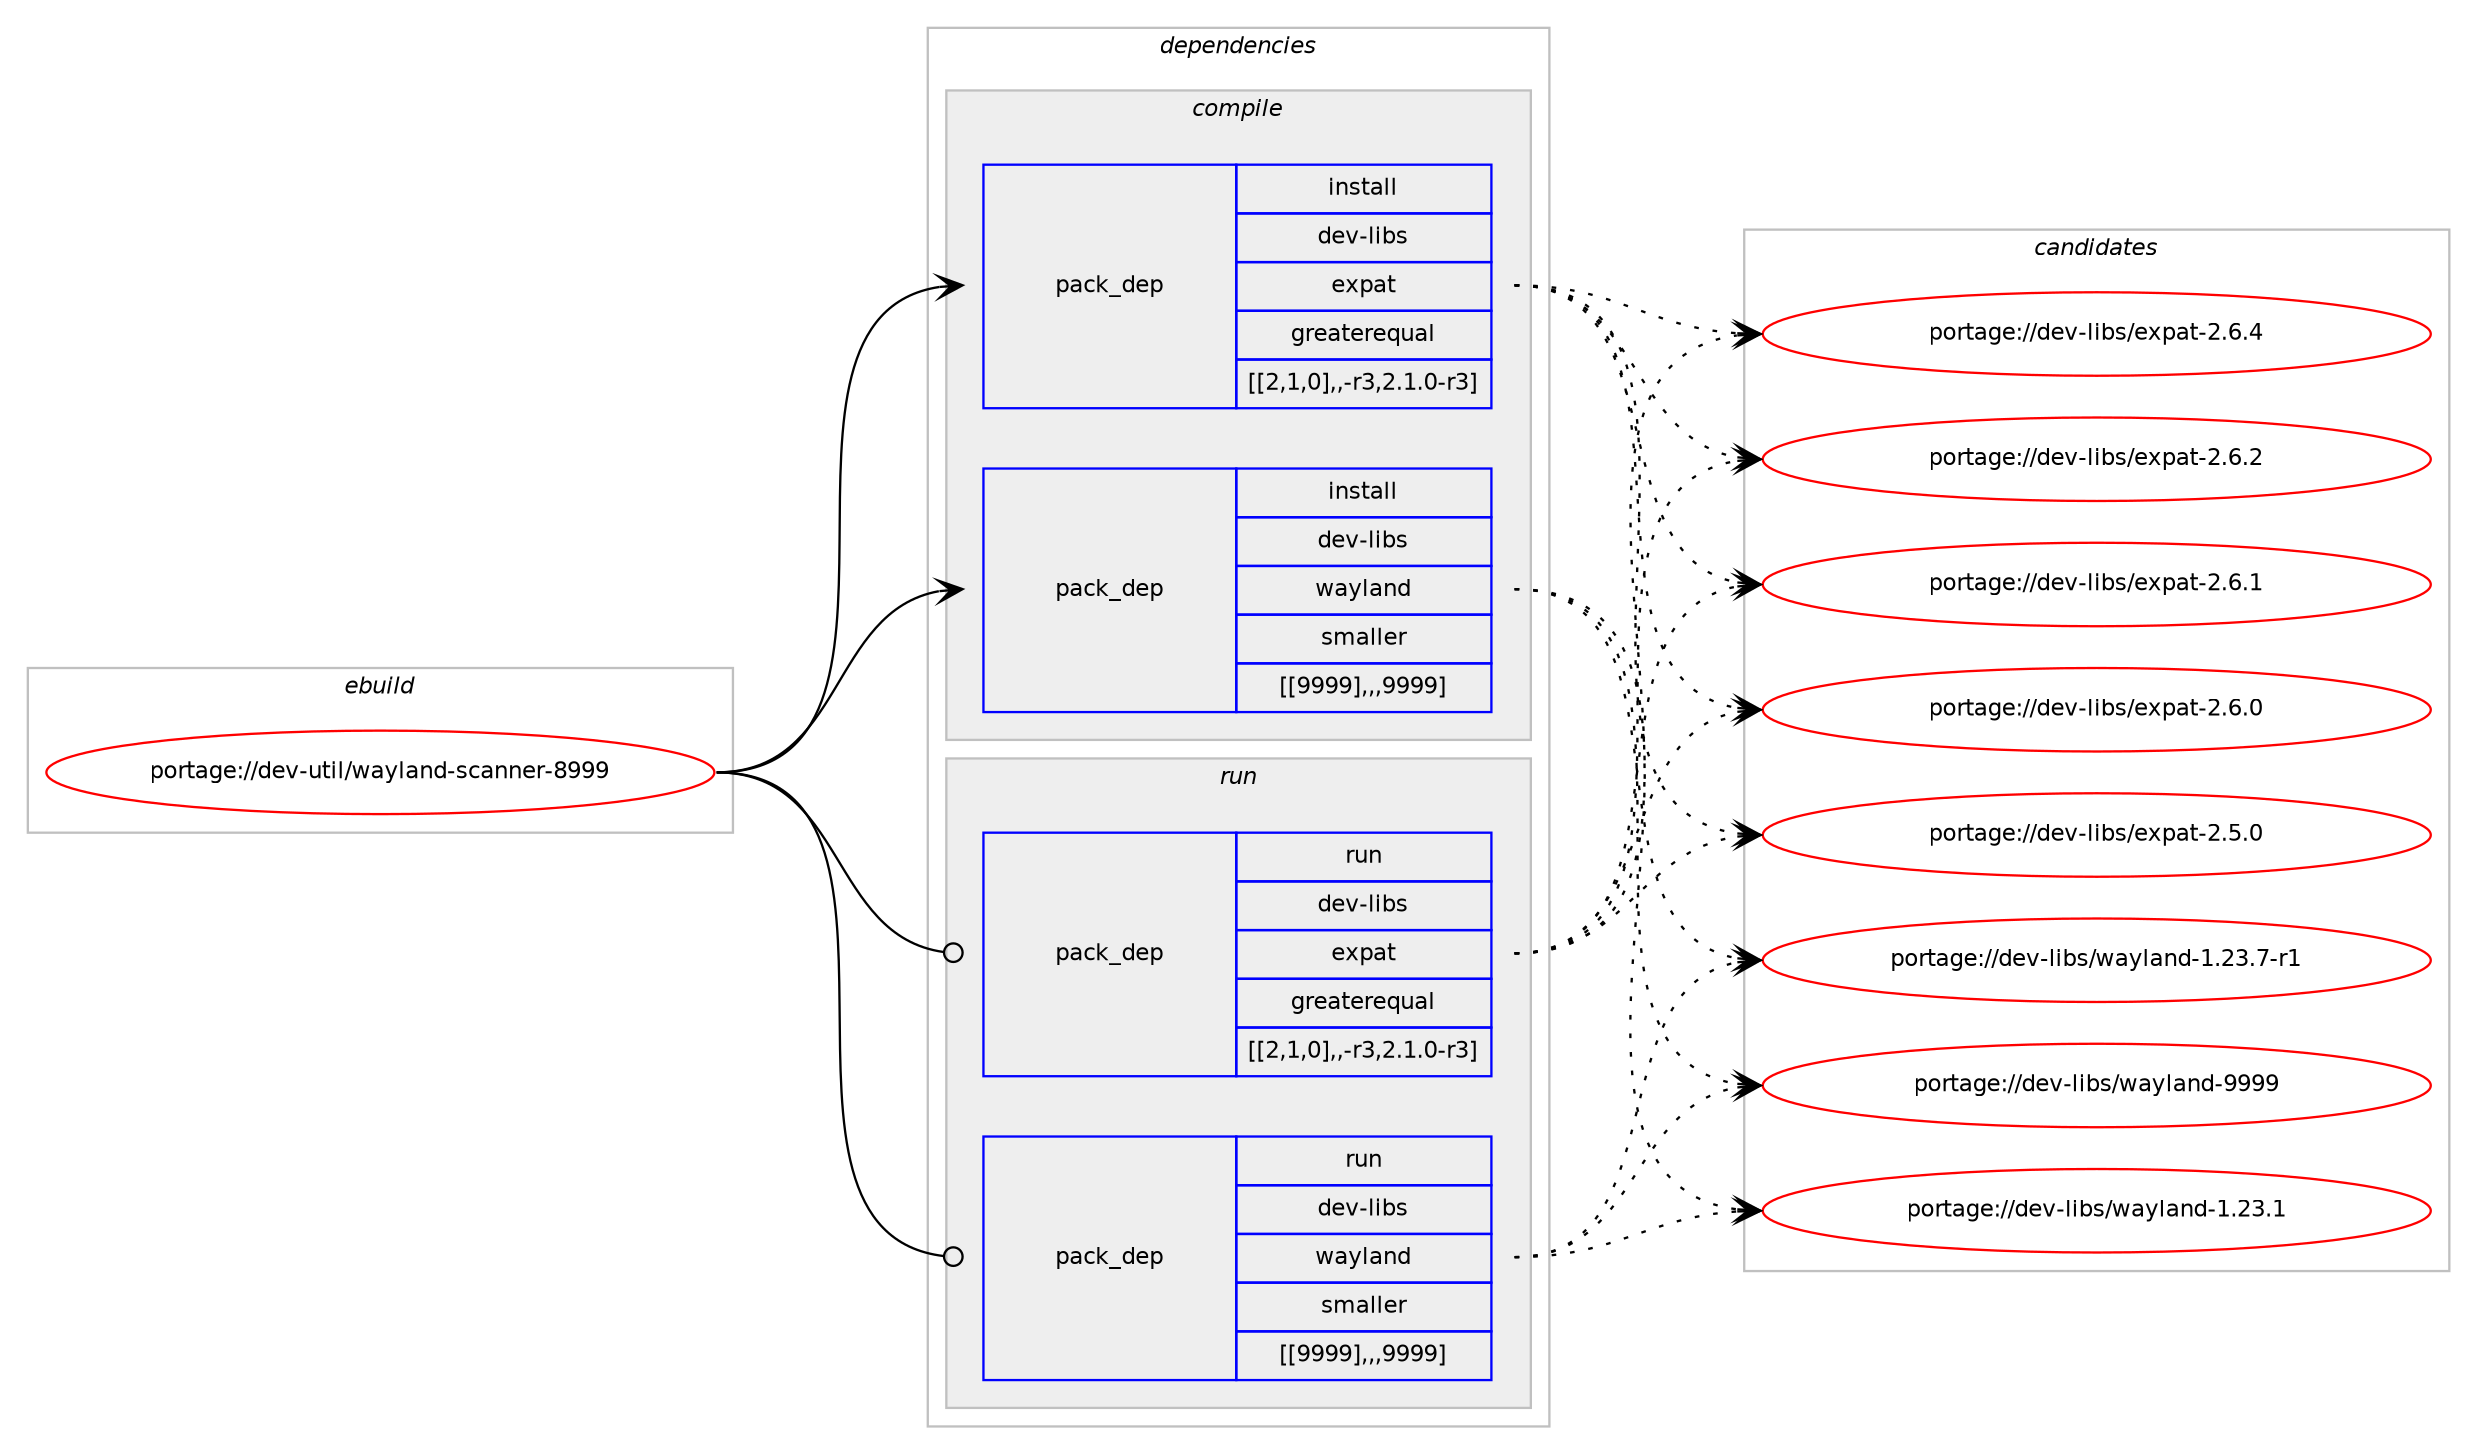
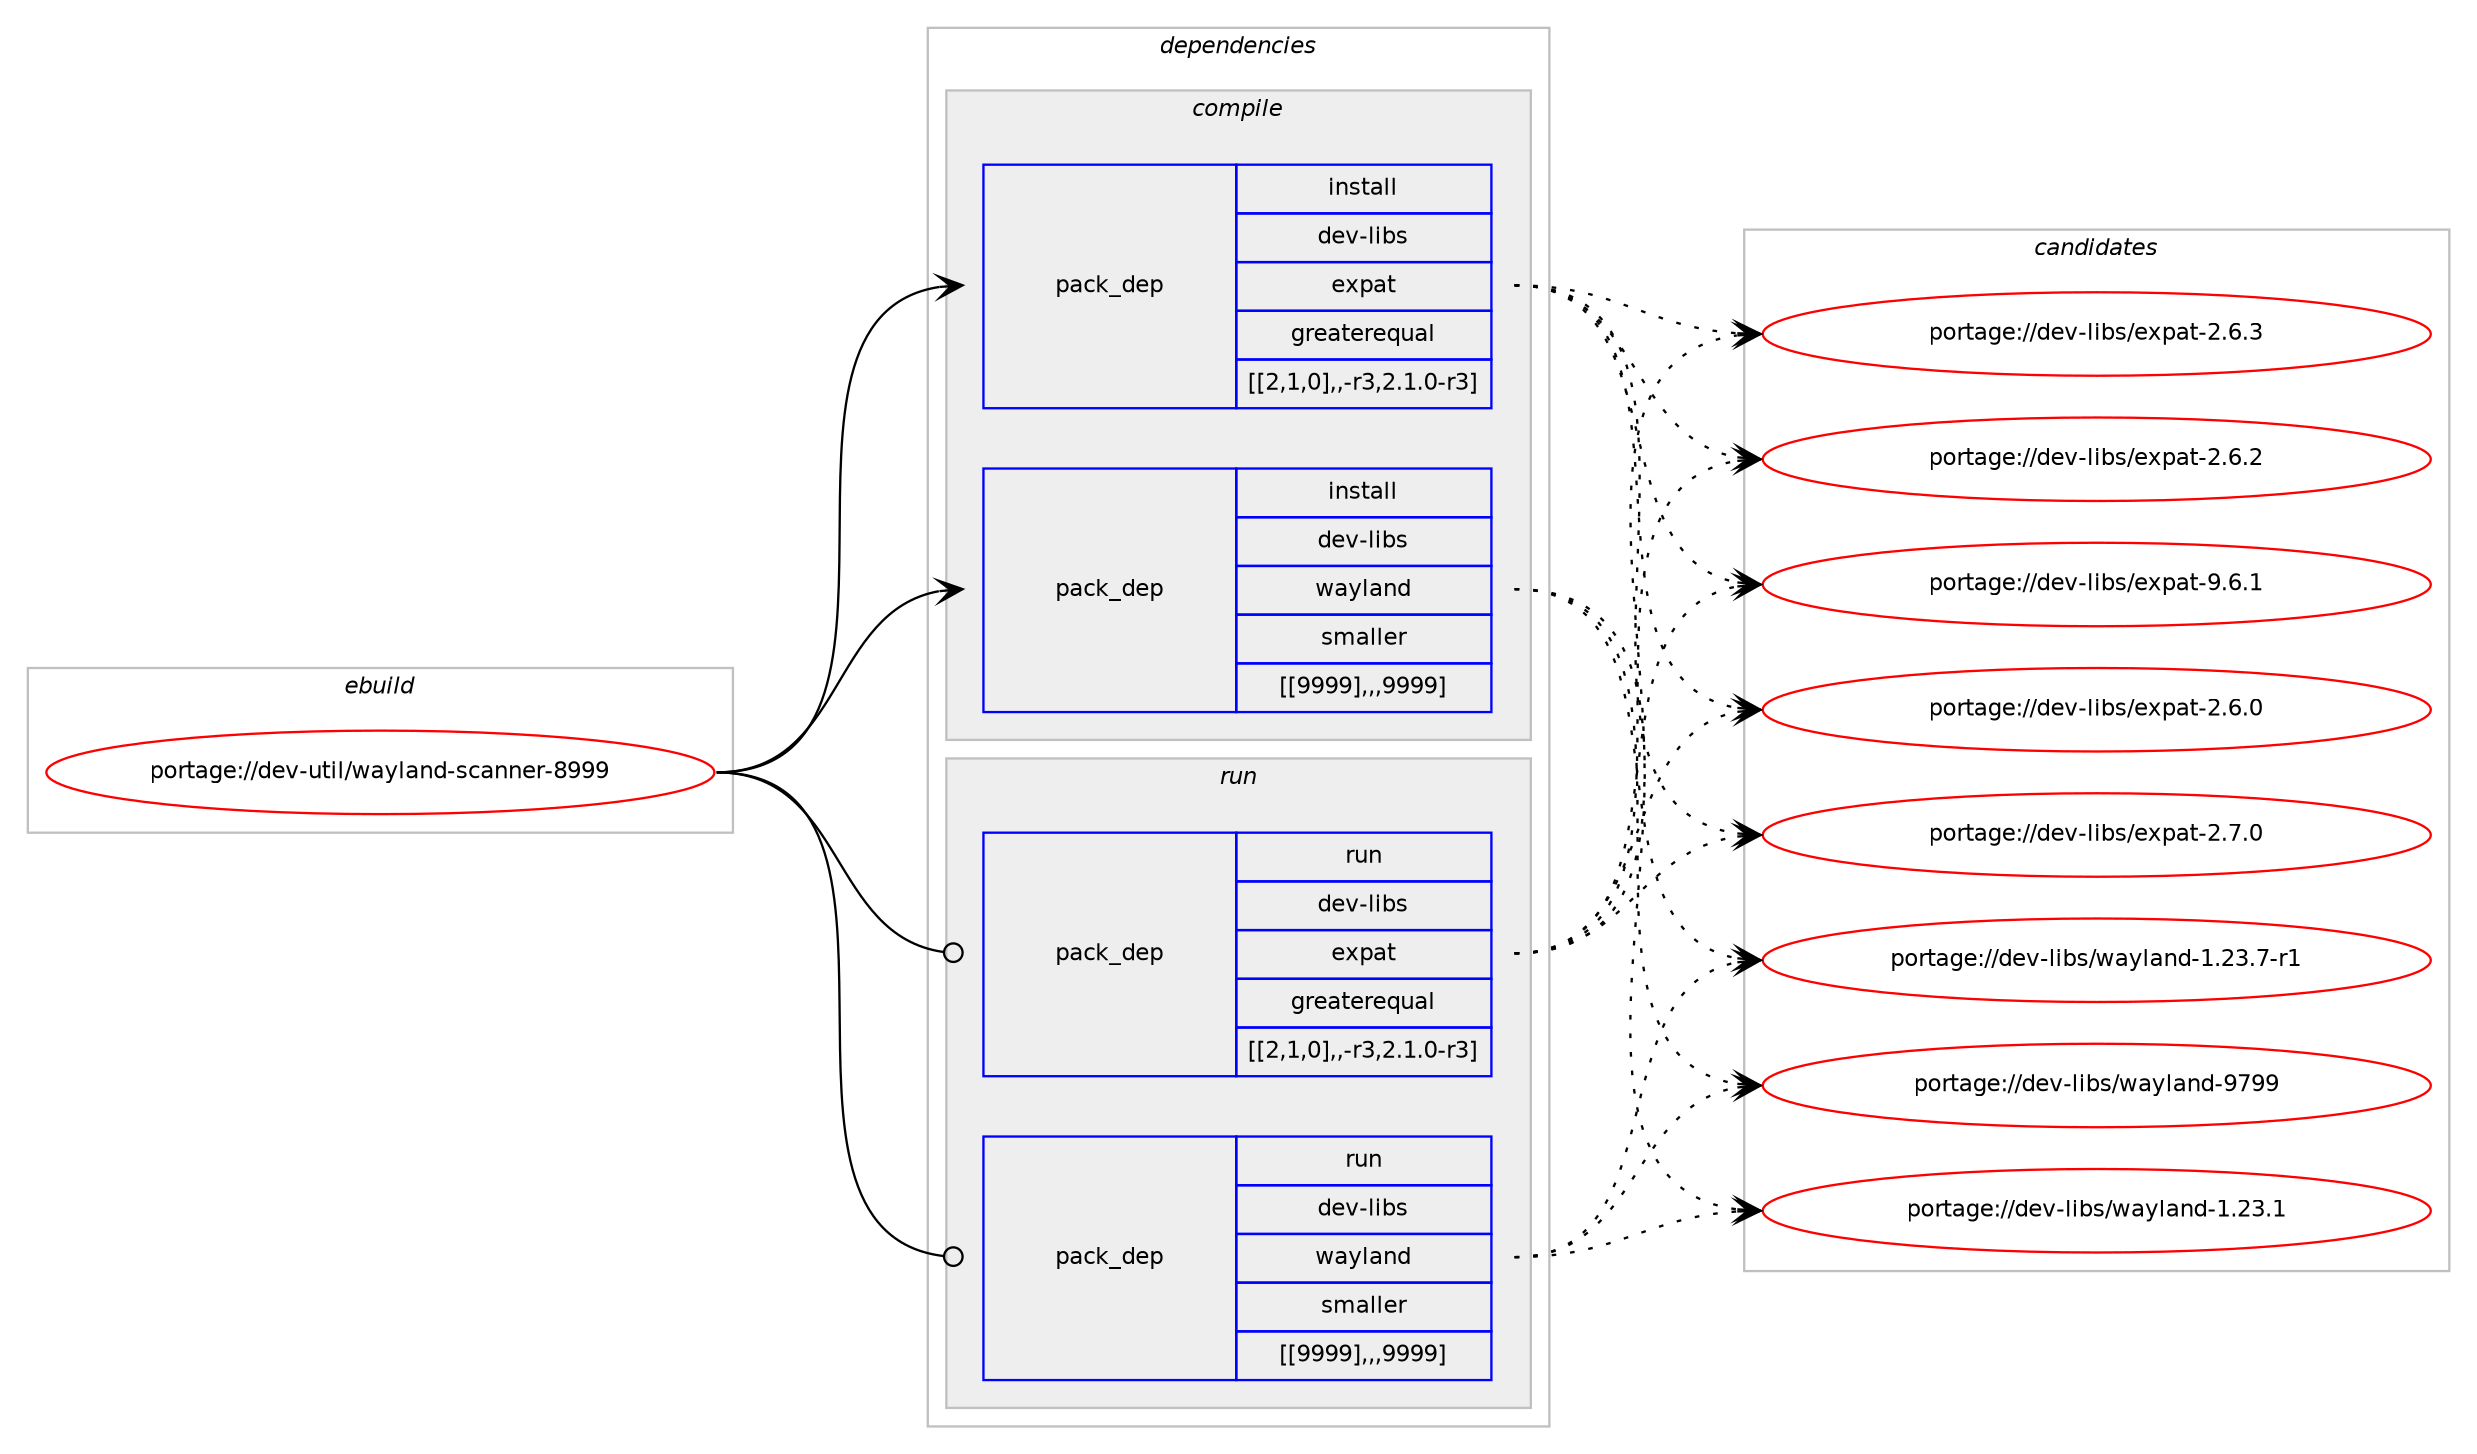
(2097, 334) -> (2097, 334)
(2097, 584) -> (2097, 584)
(2097, 835) -> (2097, 835)
(2097, 1086) -> (2097, 1086)
